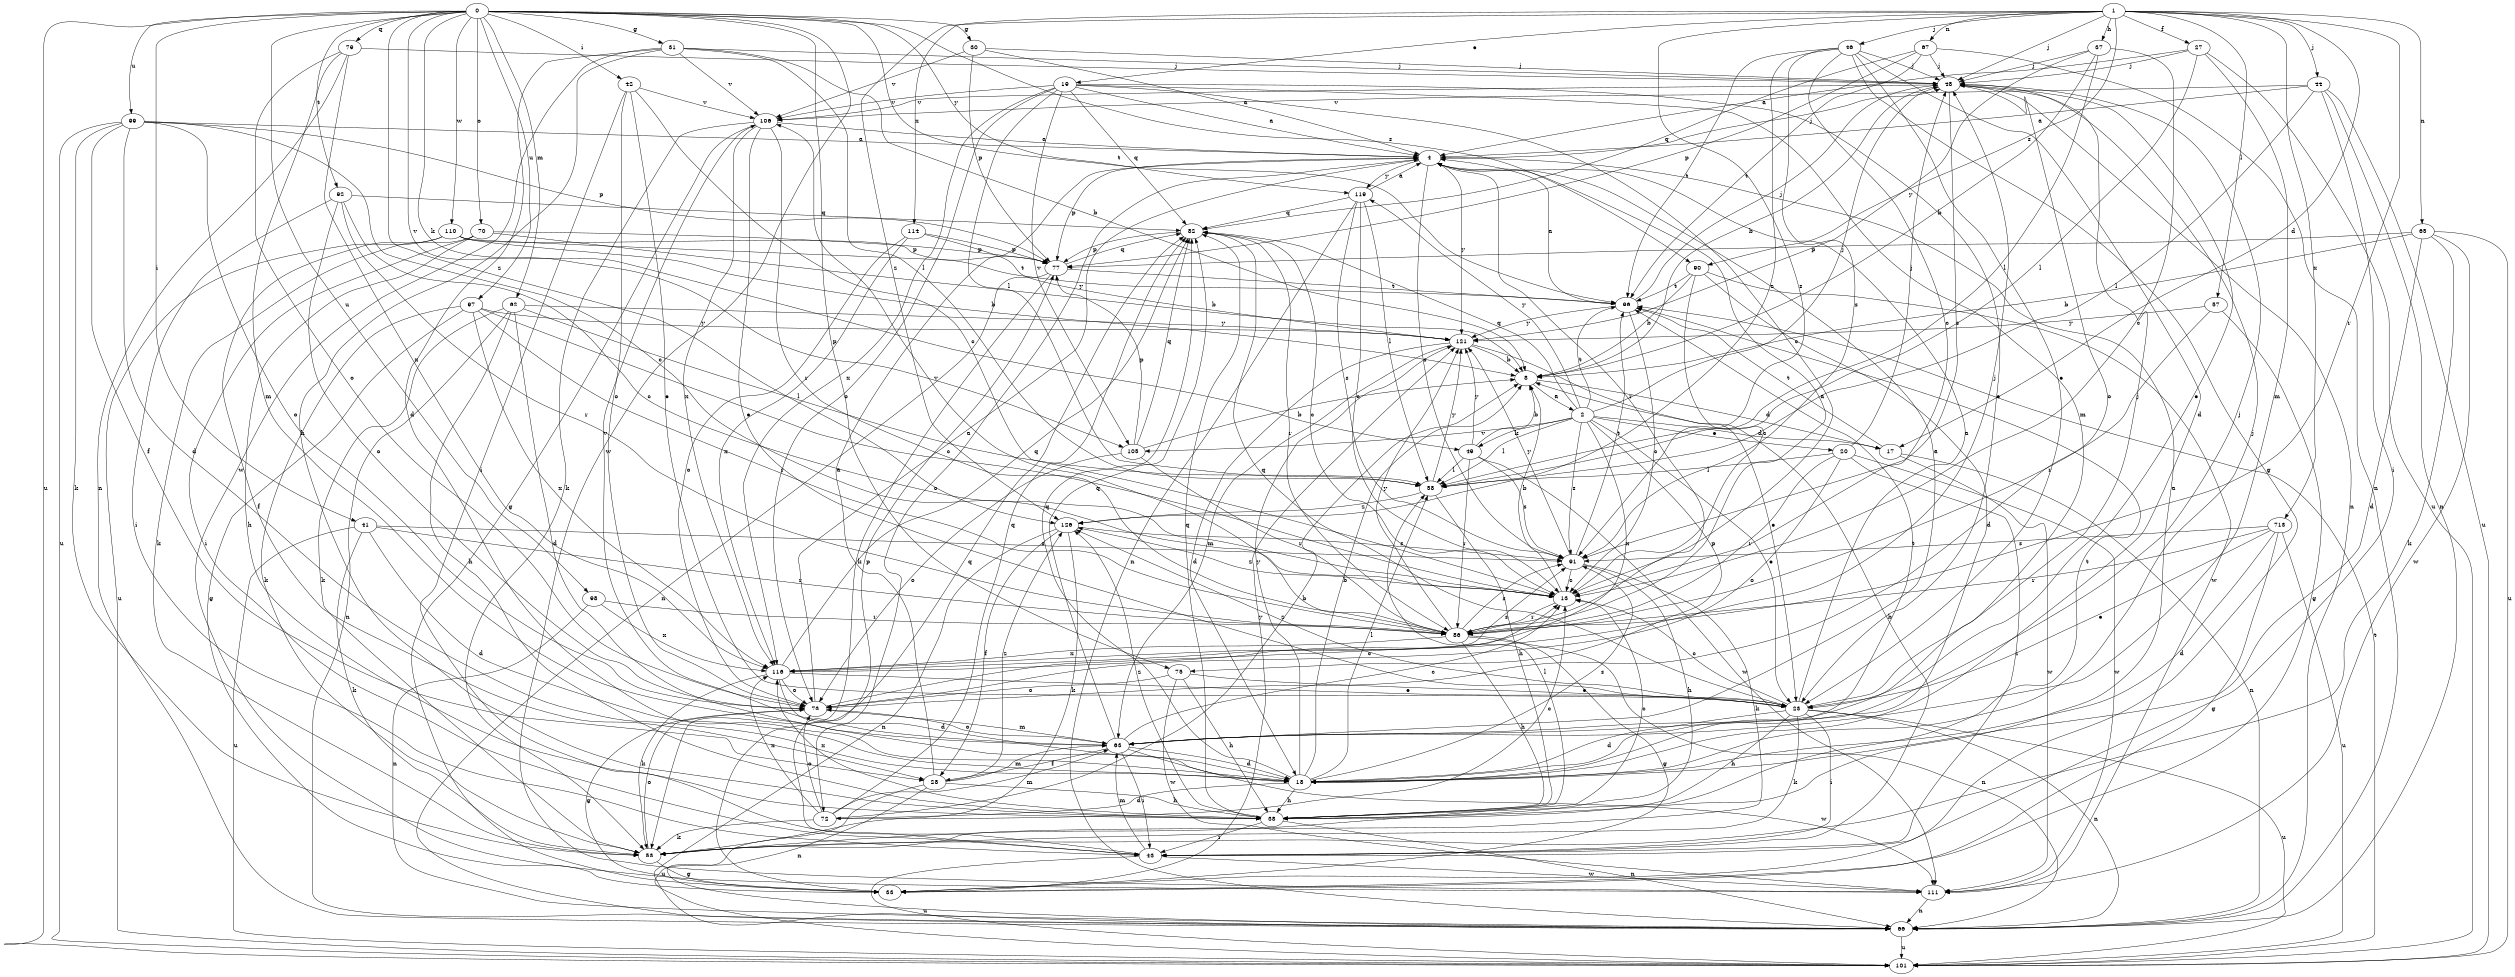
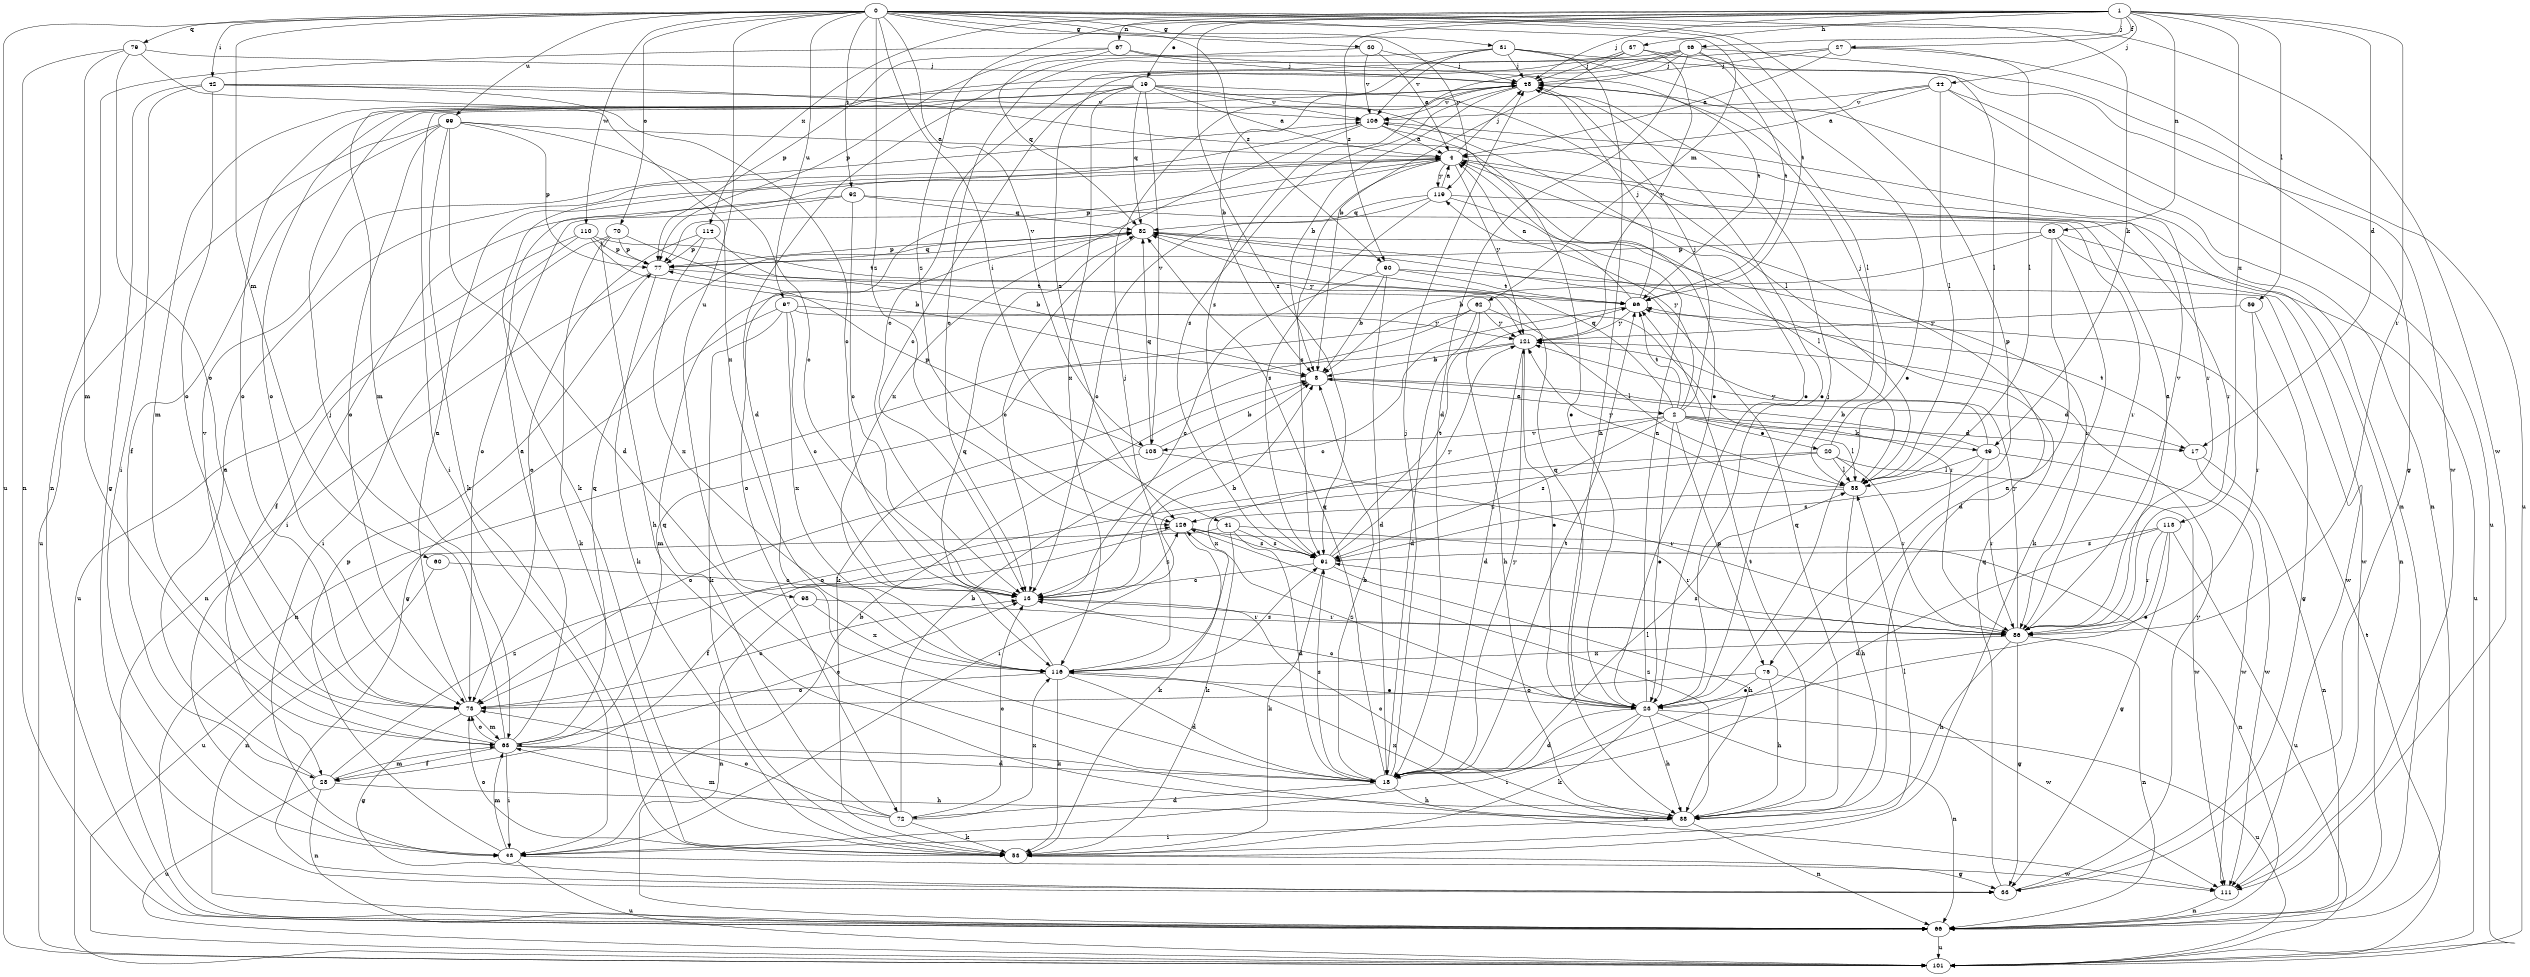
(2216, 305) -> (2251, 305)
(2280, 525) -> (2169, 525)
none -> (438, 562)
(419, 629) -> (680, 887)
